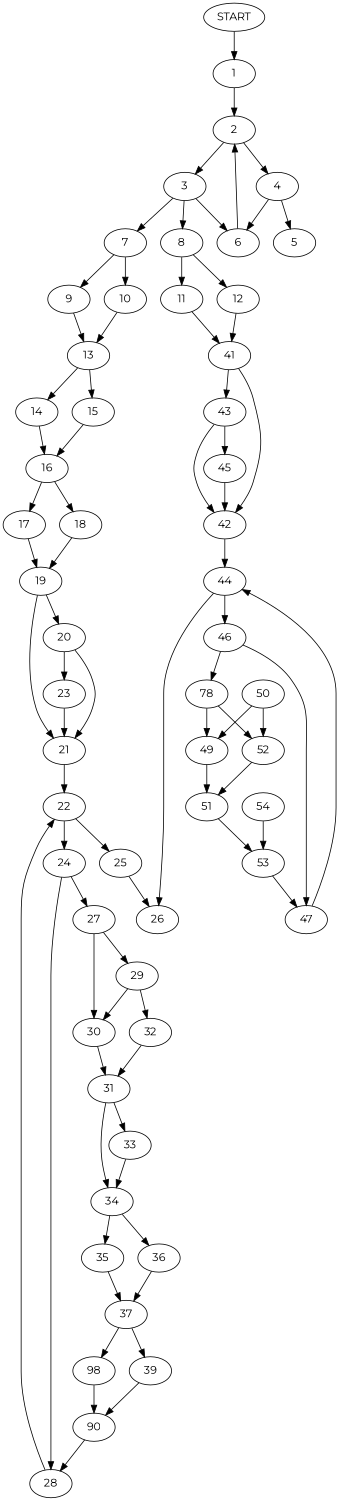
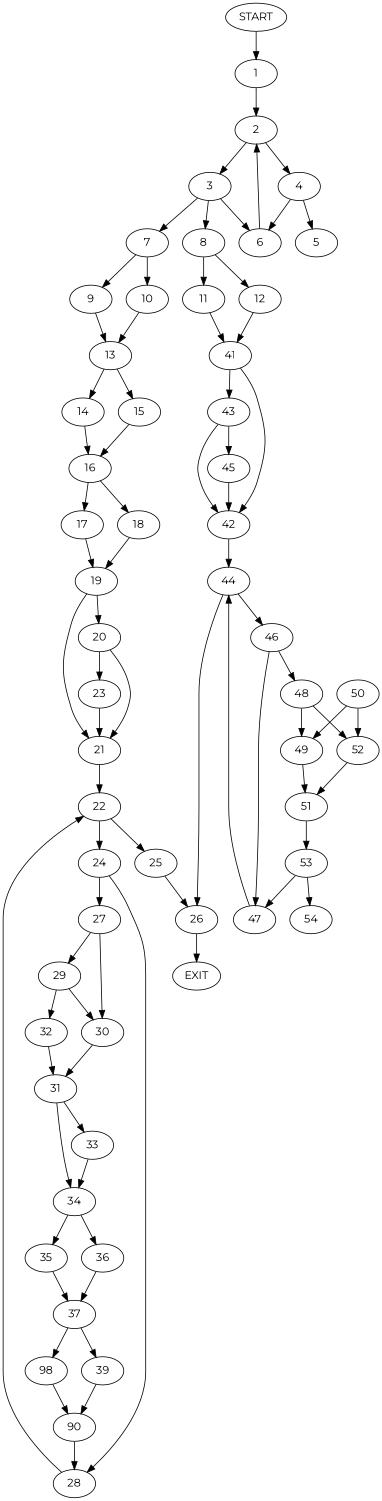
(207, 694) -> (302, 694)
(263, 831) -> (308, 888)
none -> (197, 976)
